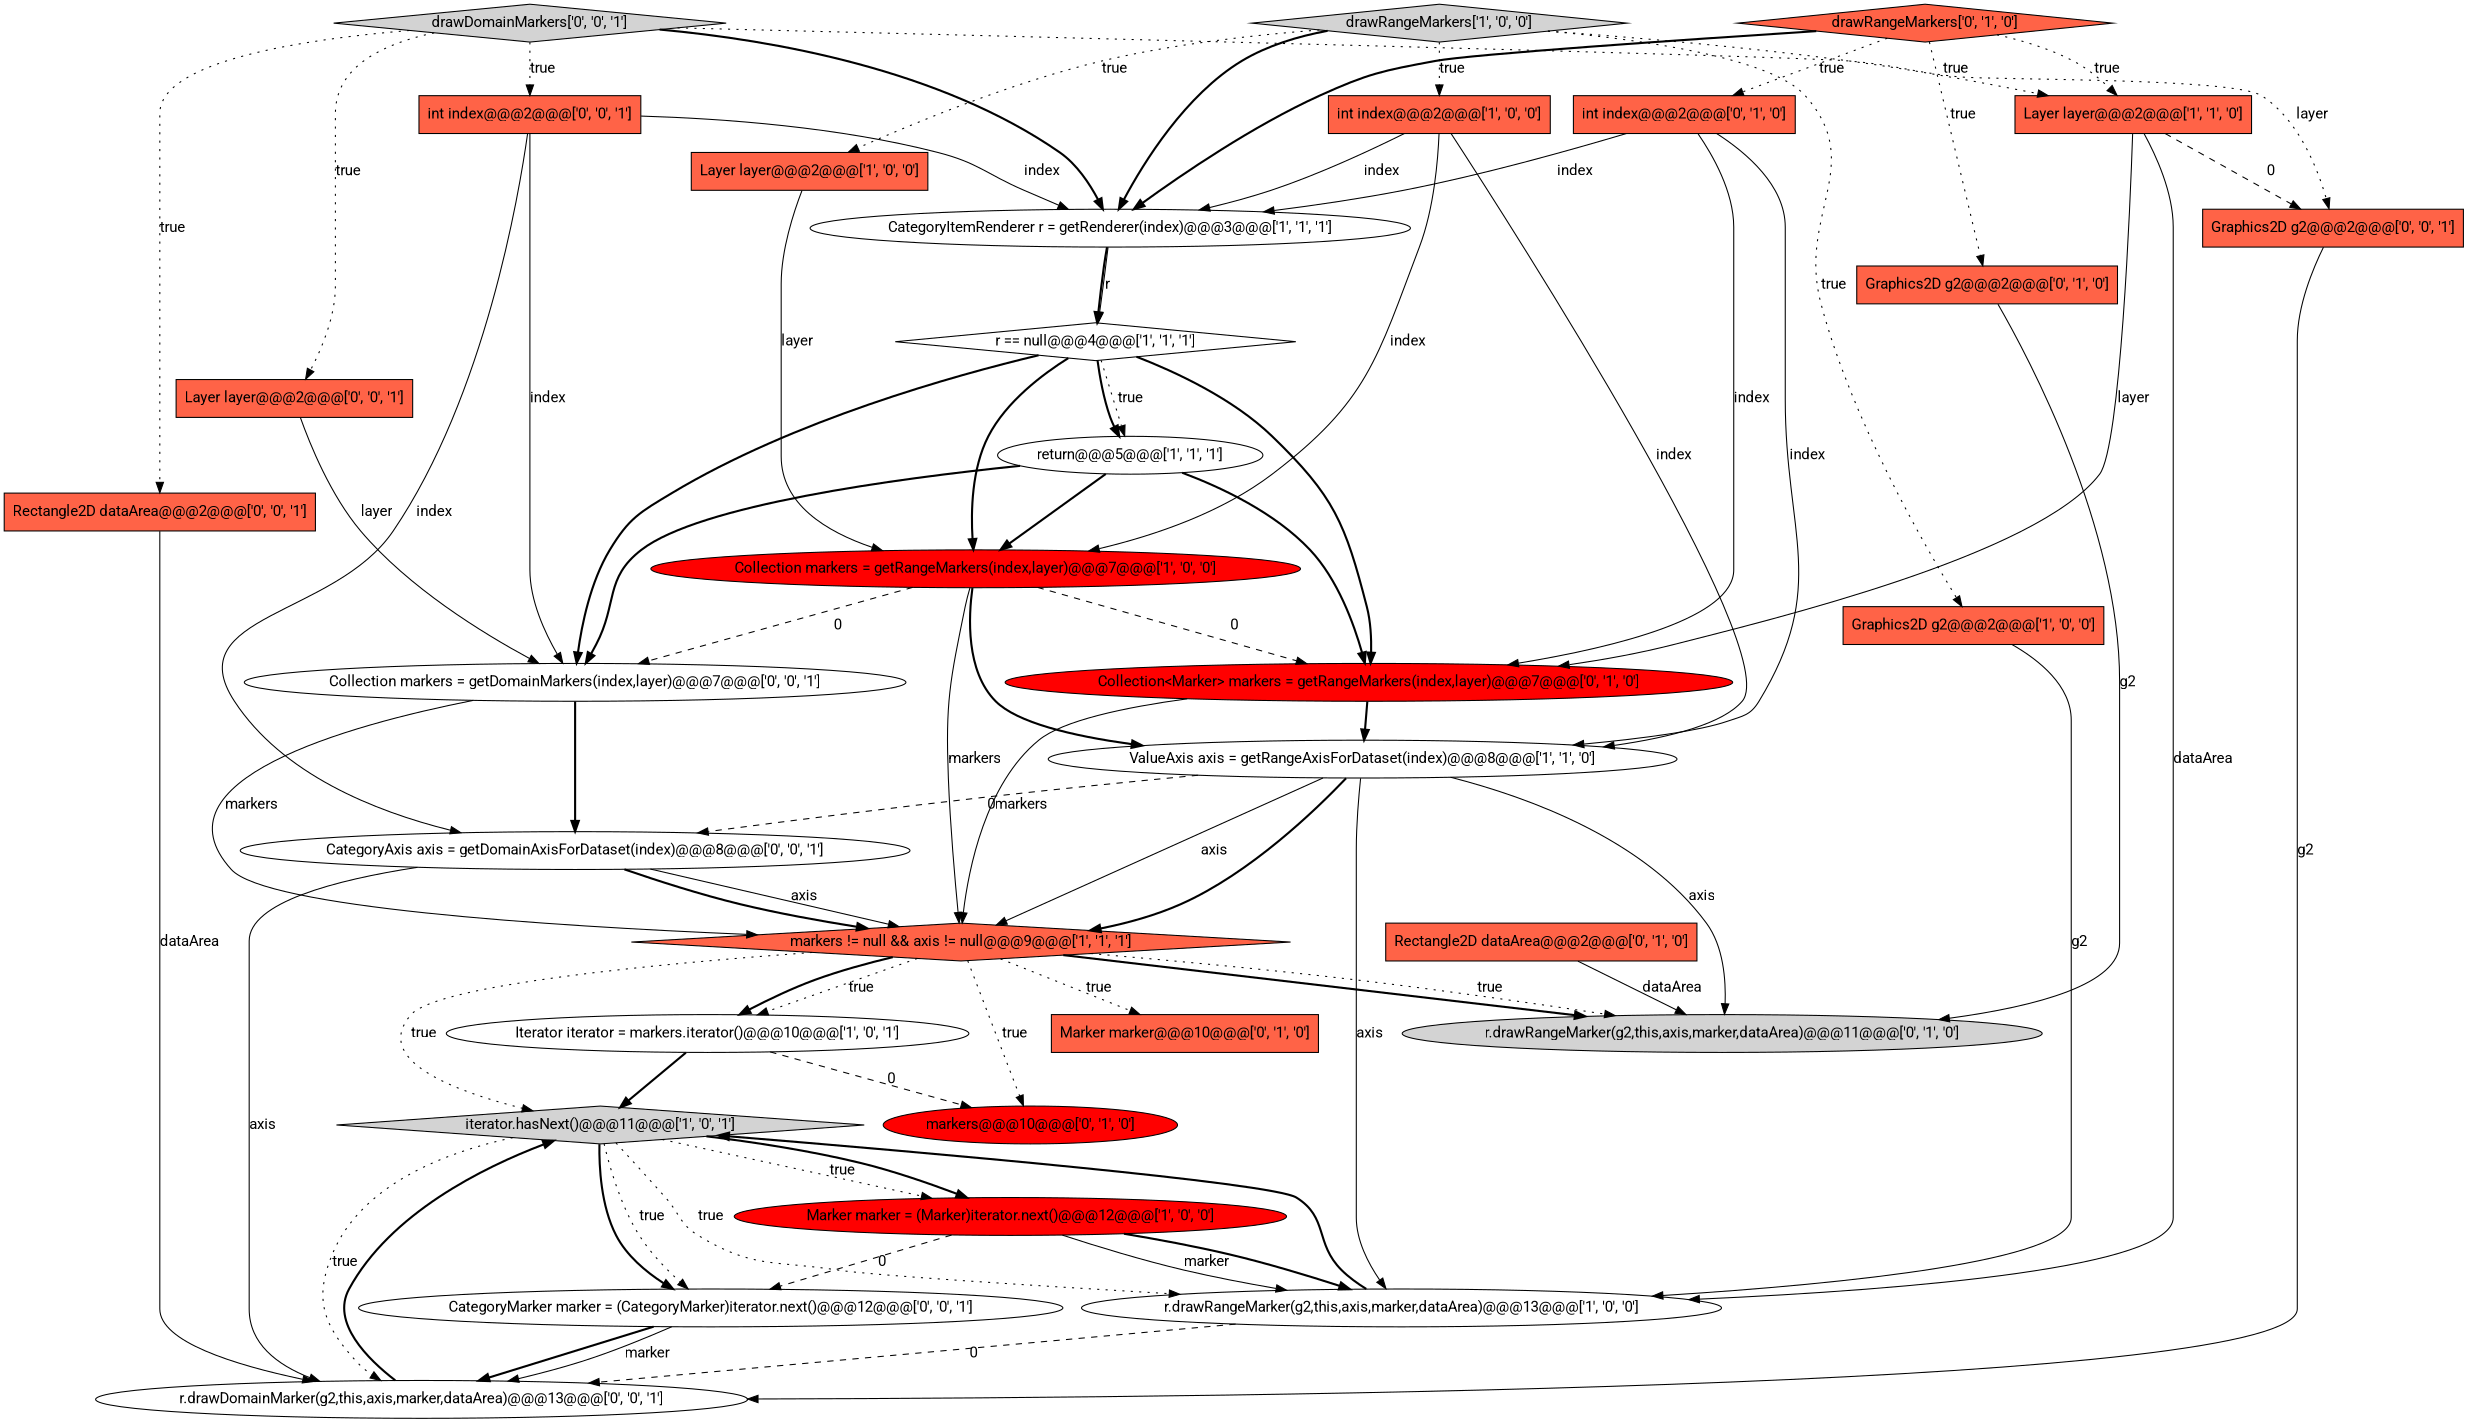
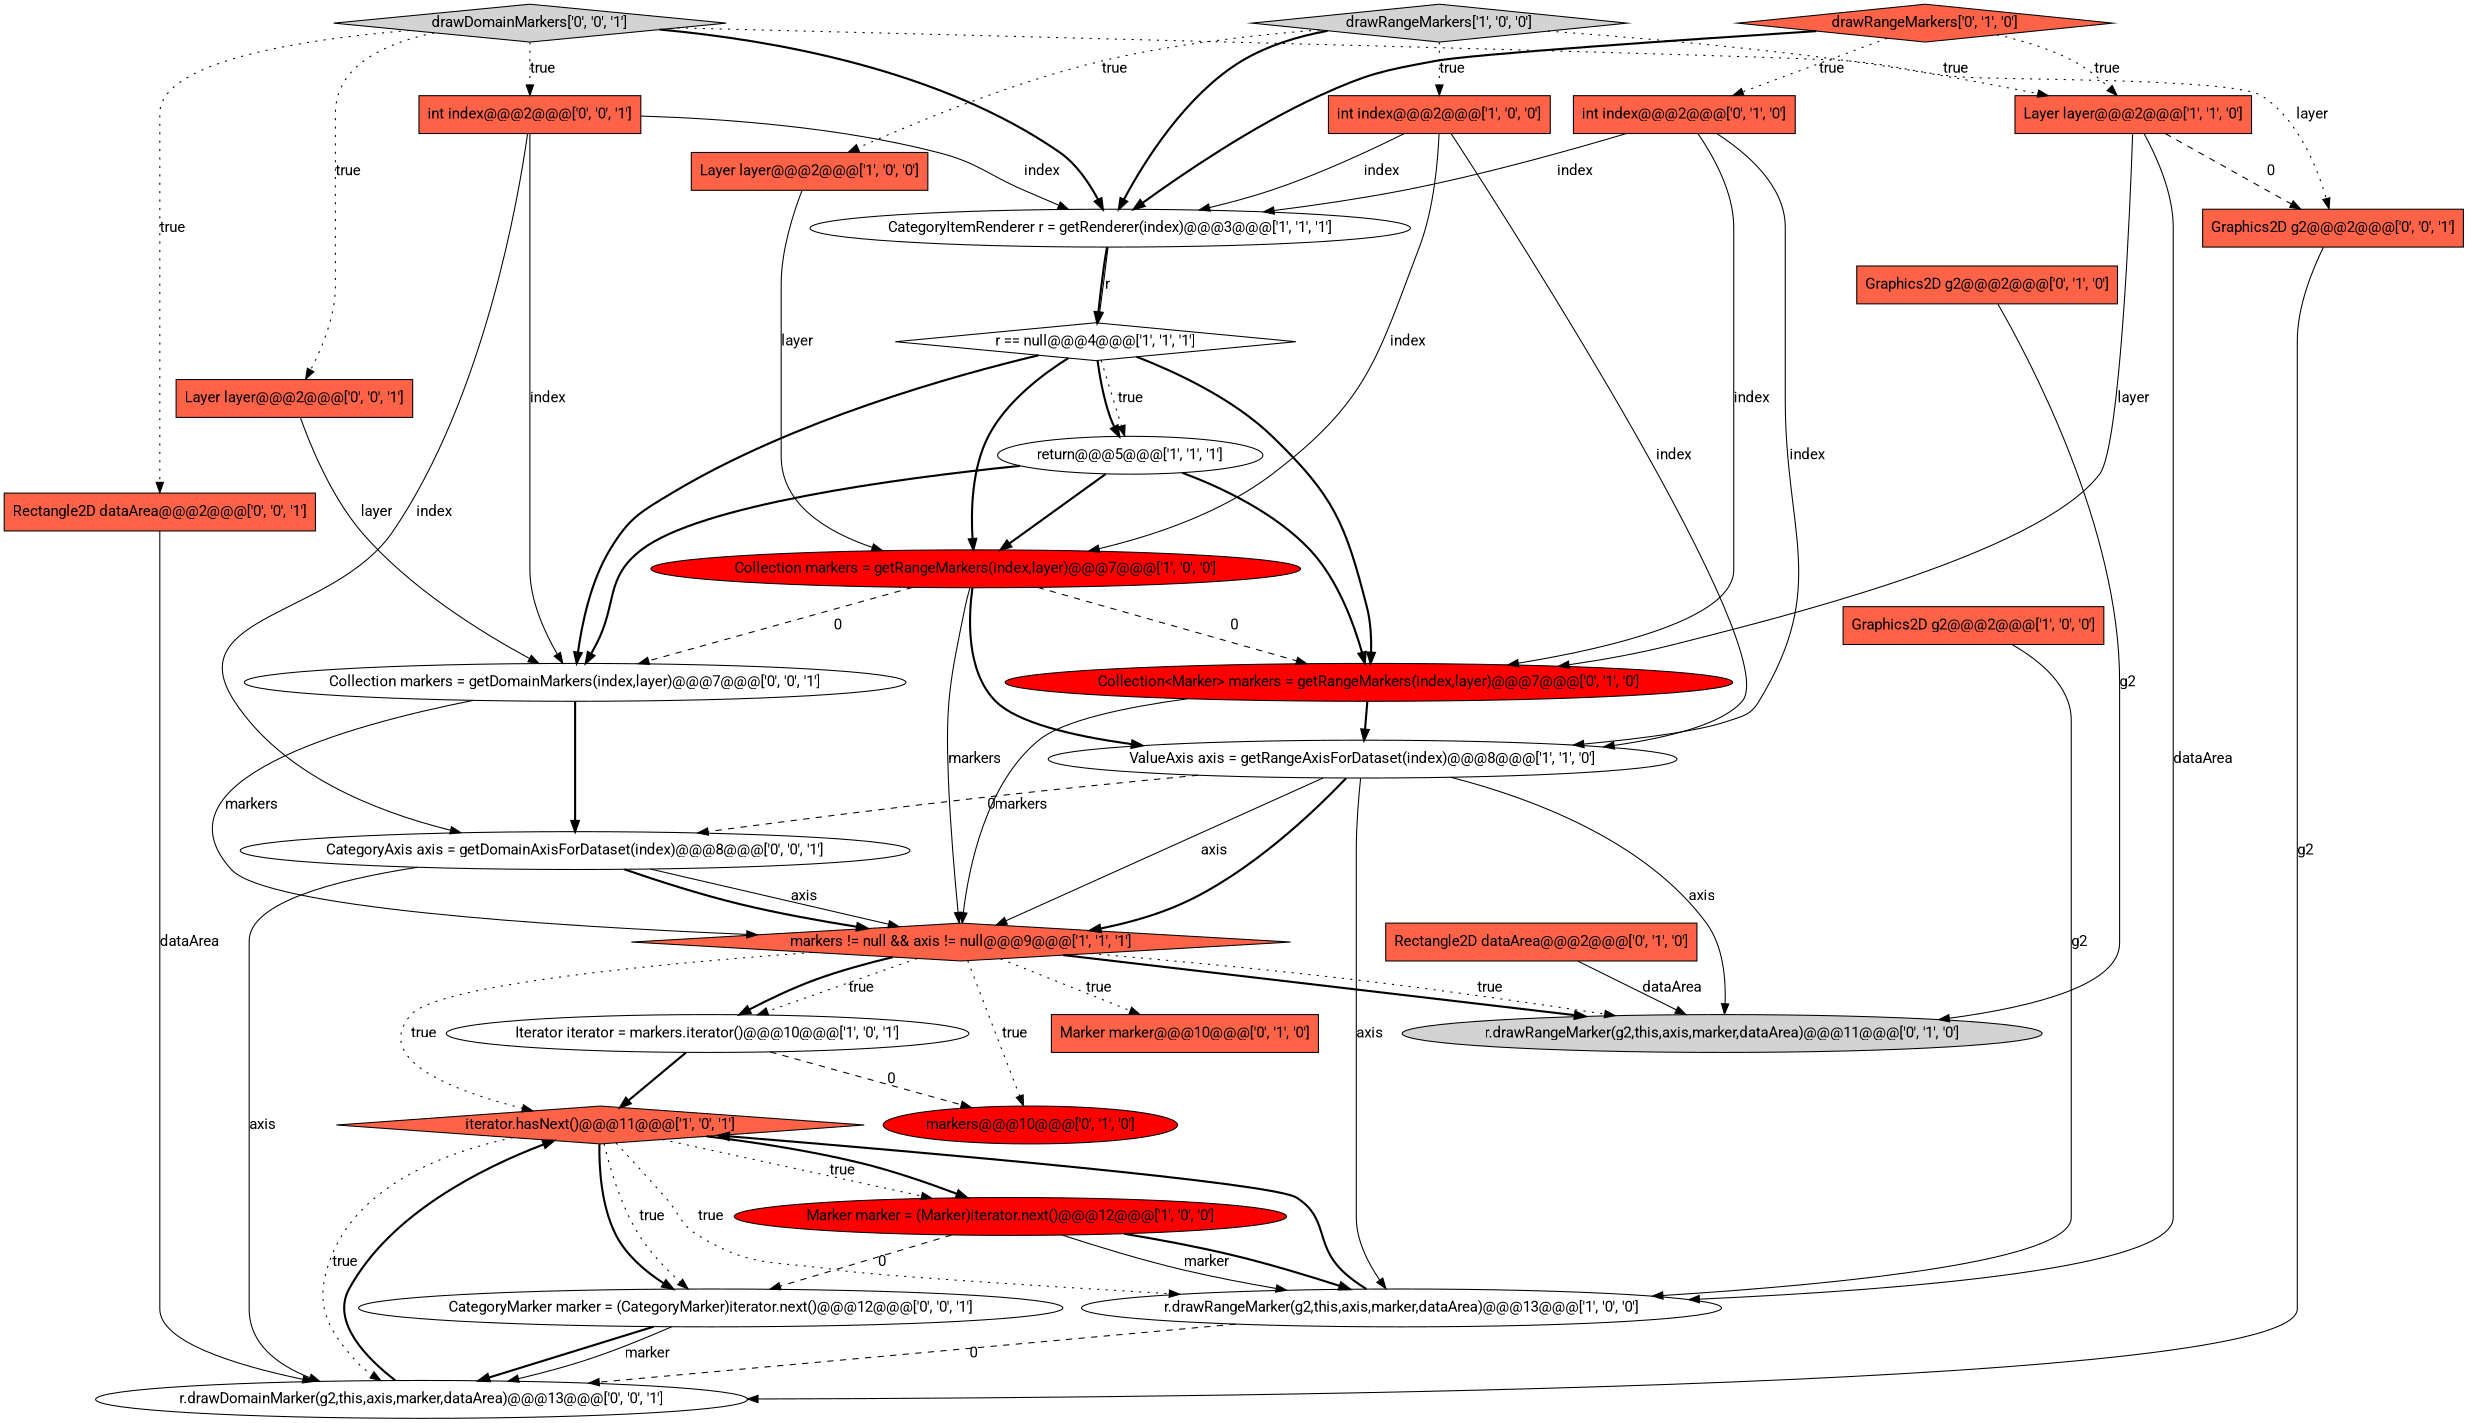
(1955, 149) -> none
(1821, 224) -> none
(600, 1125) -> (600, 1125)
